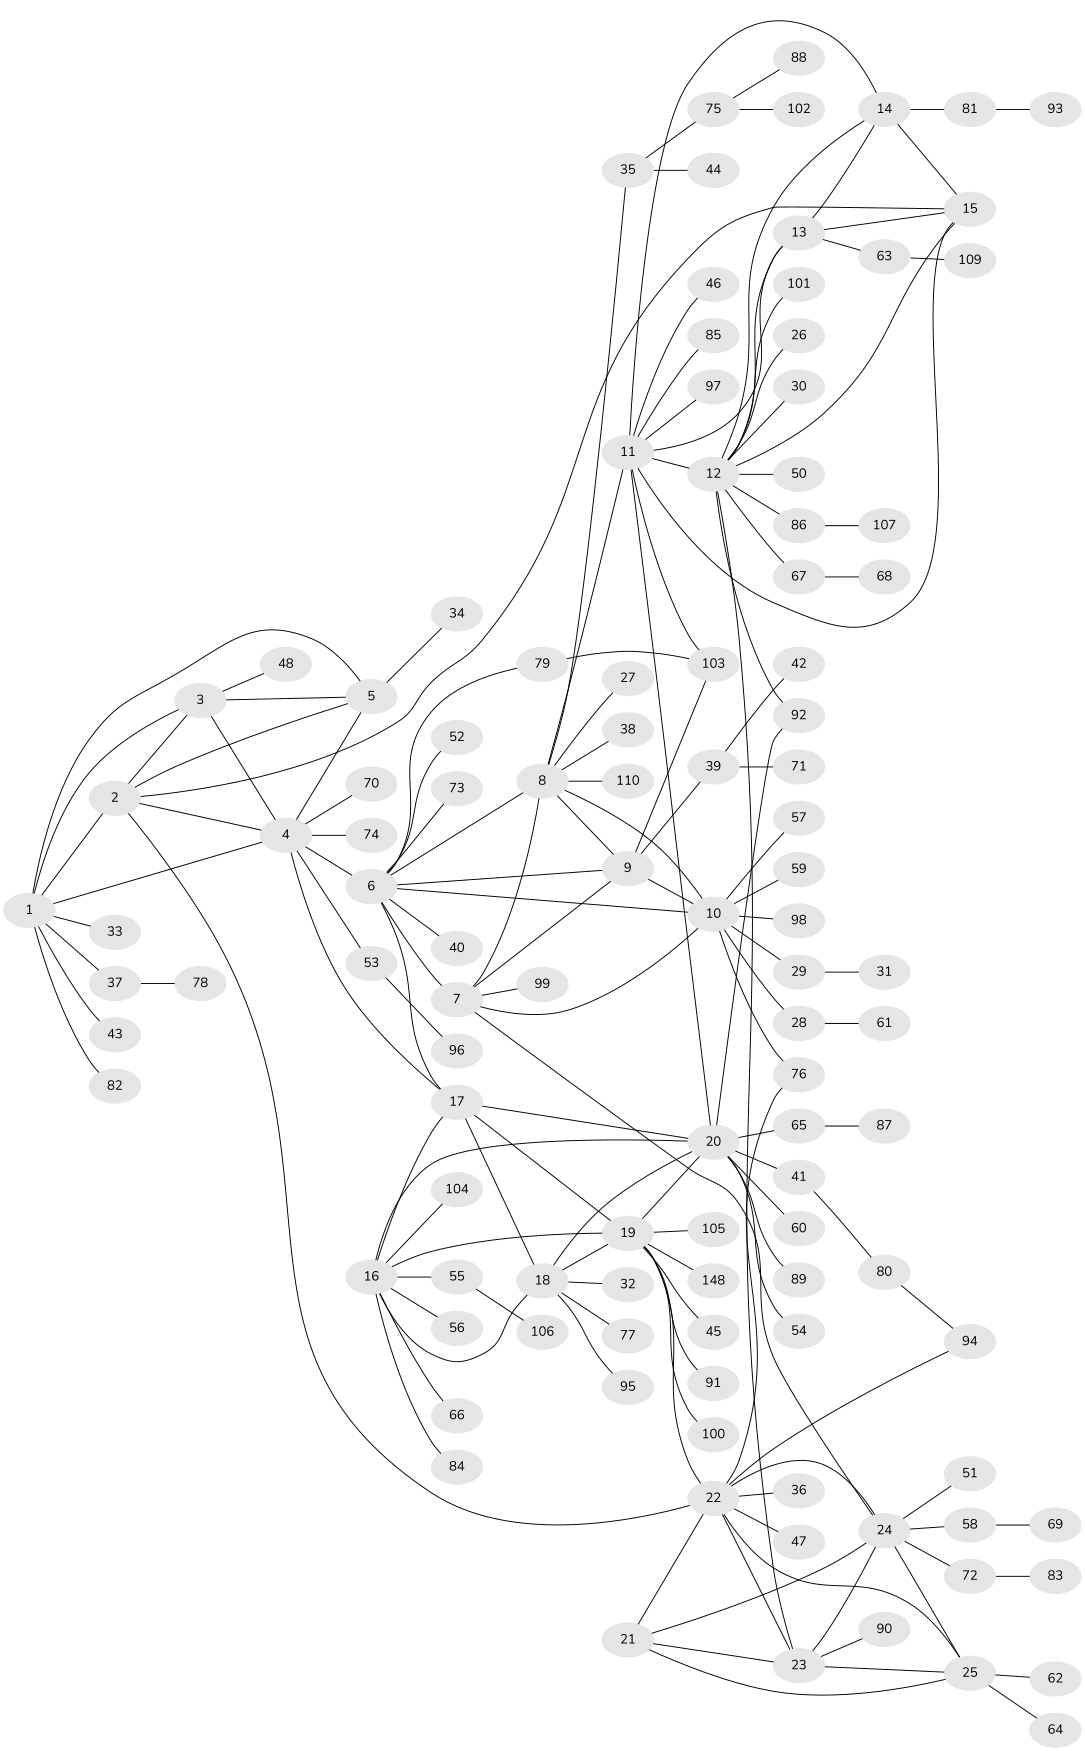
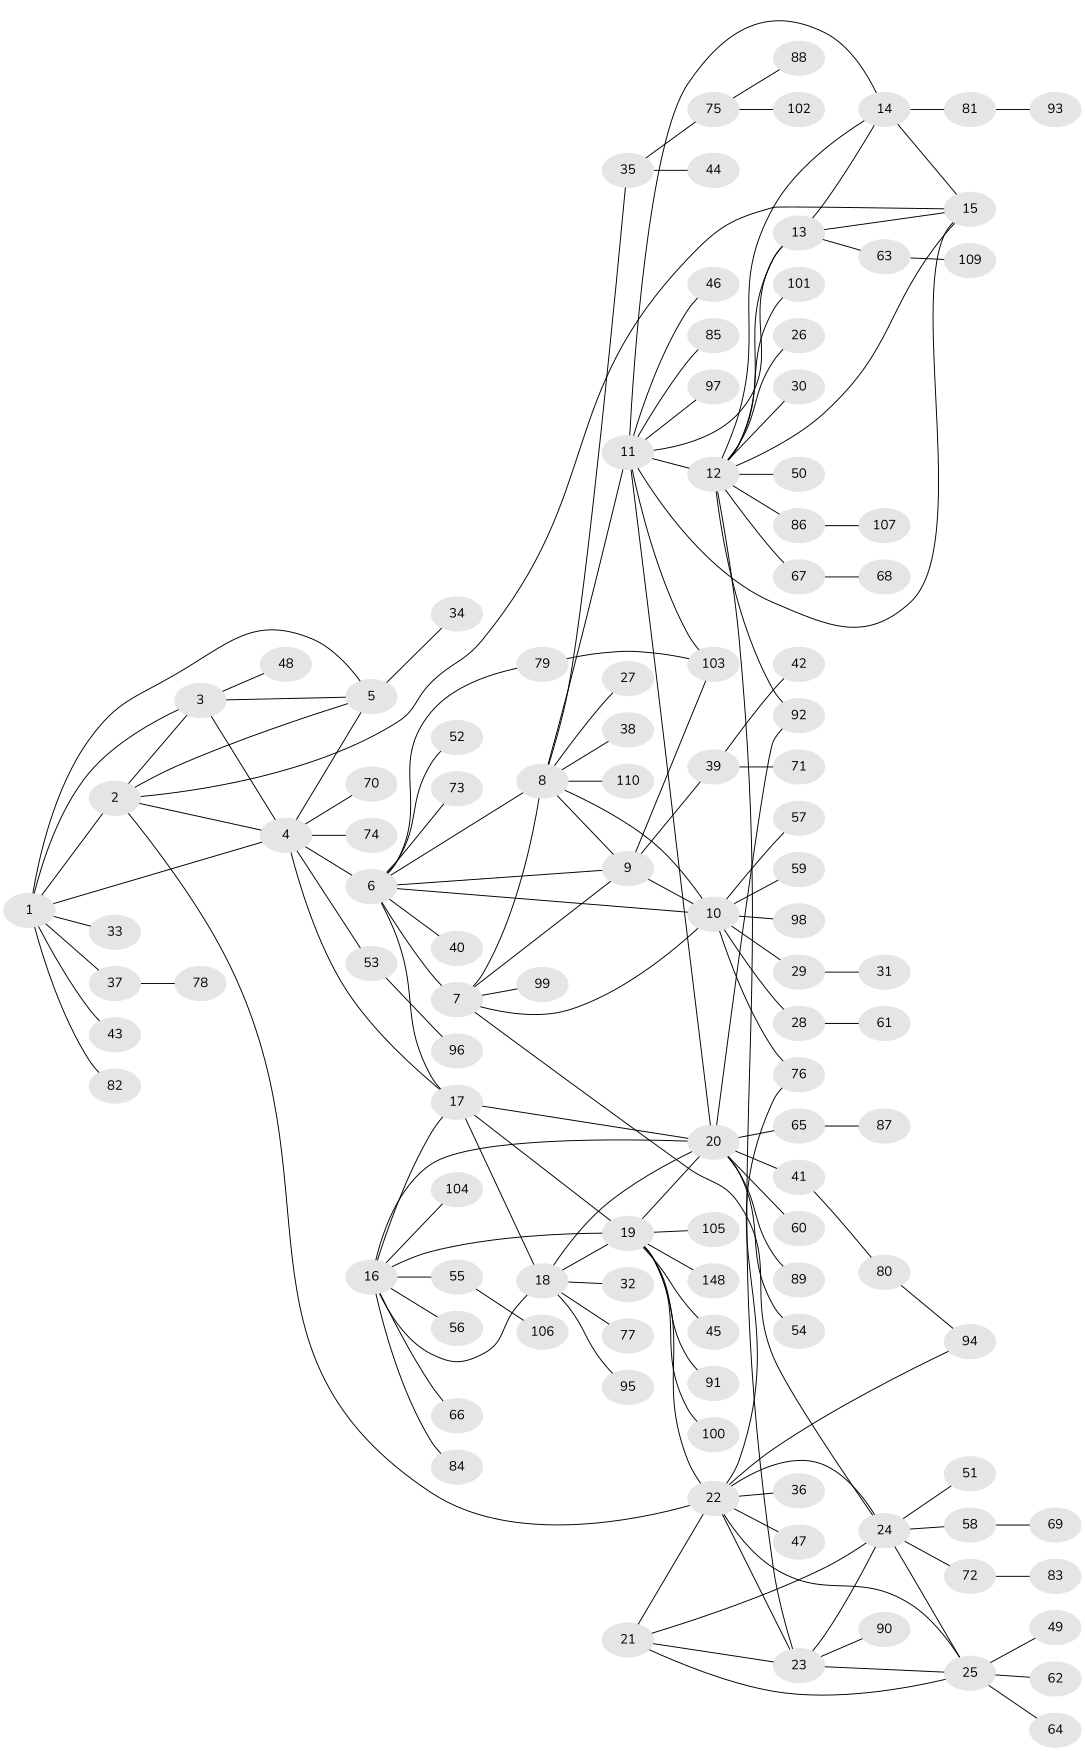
none -> (1055, 1628)
